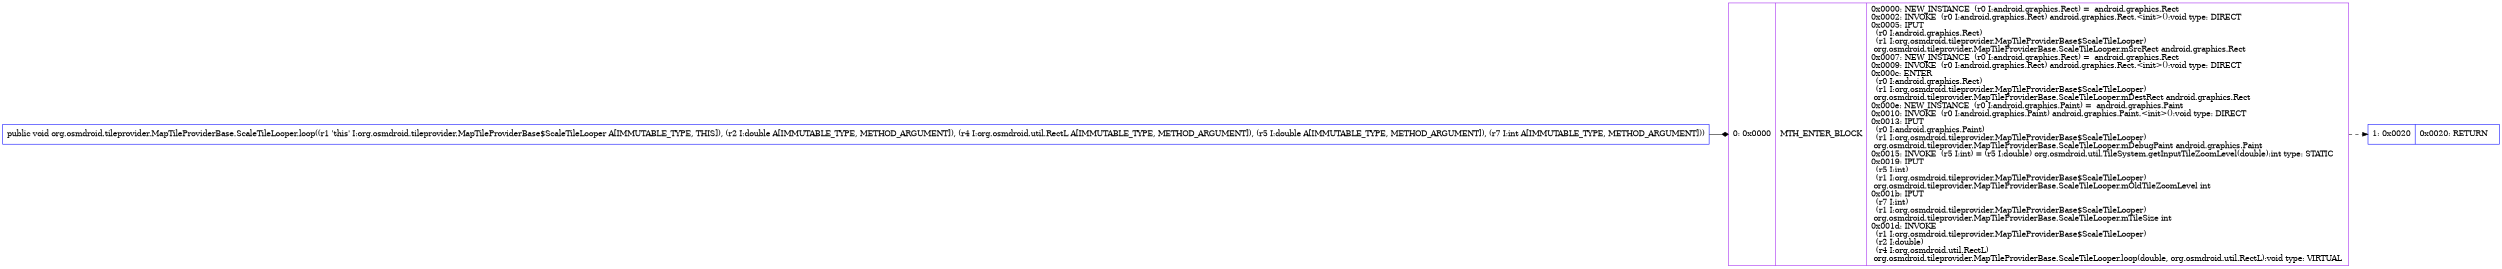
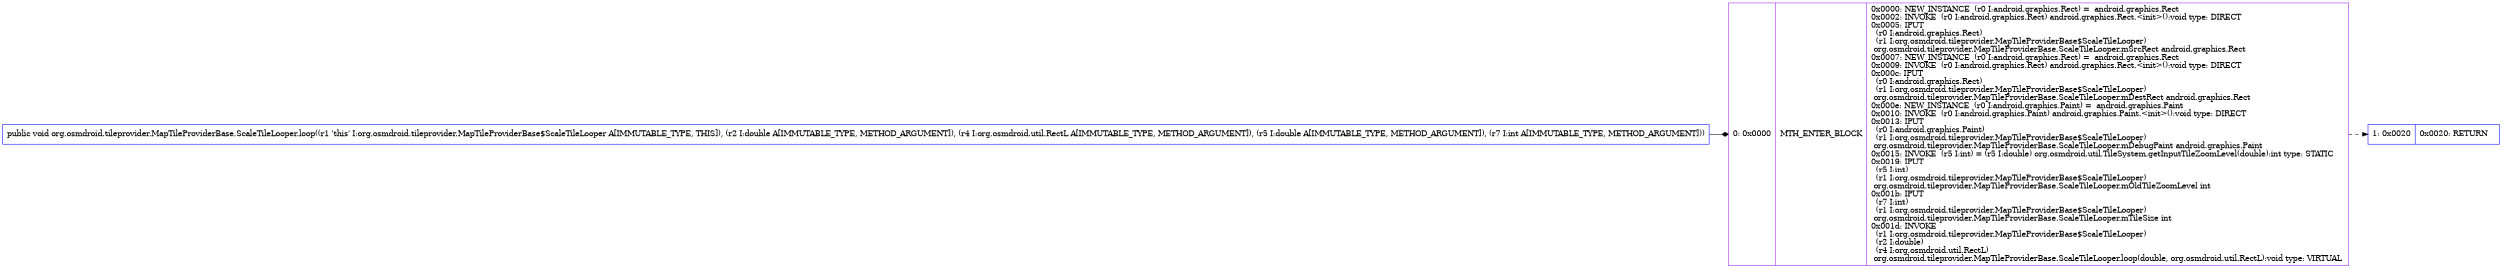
(1904, 74) -> (1899, 74)
